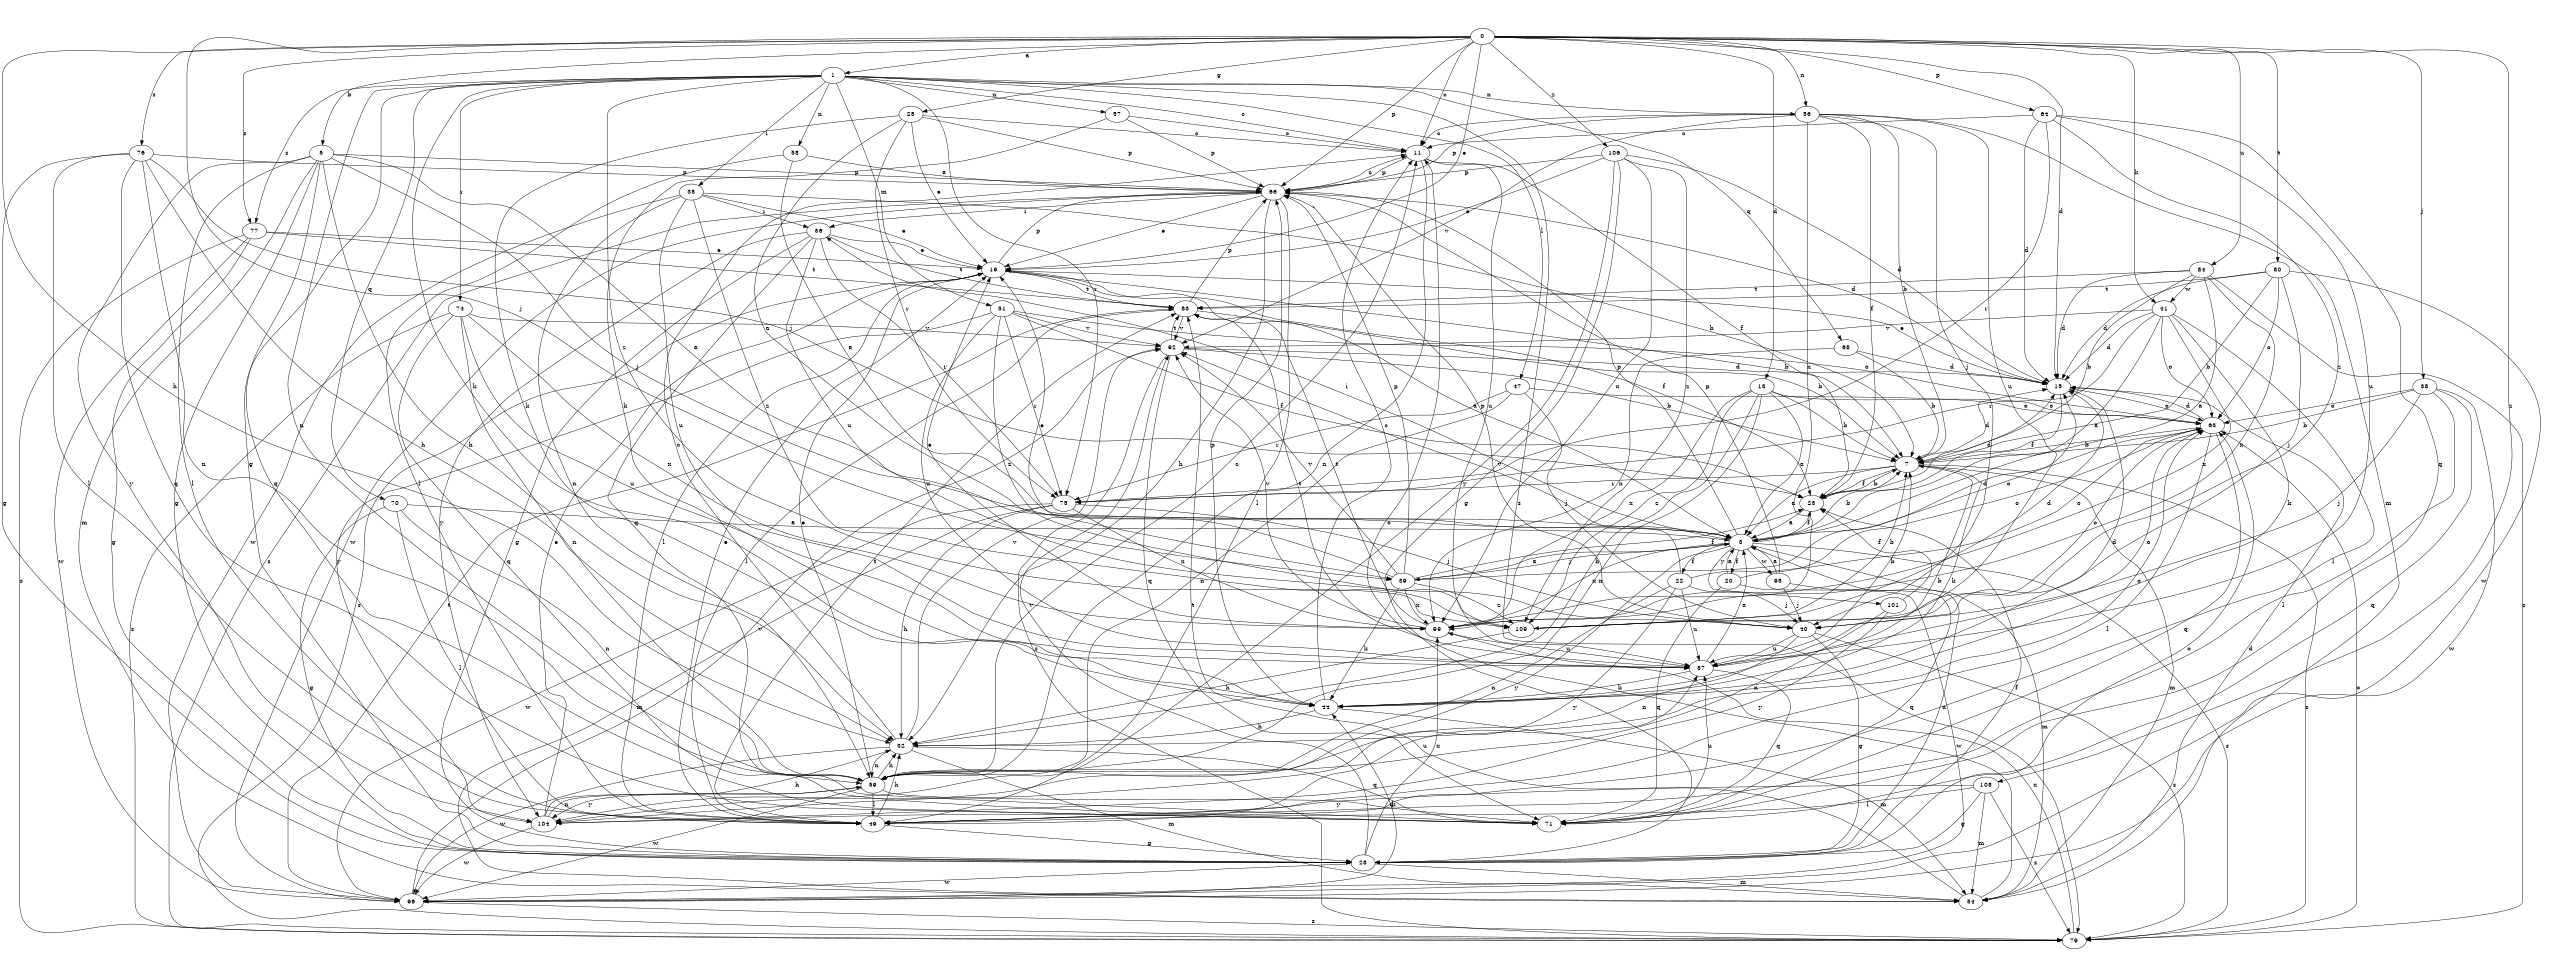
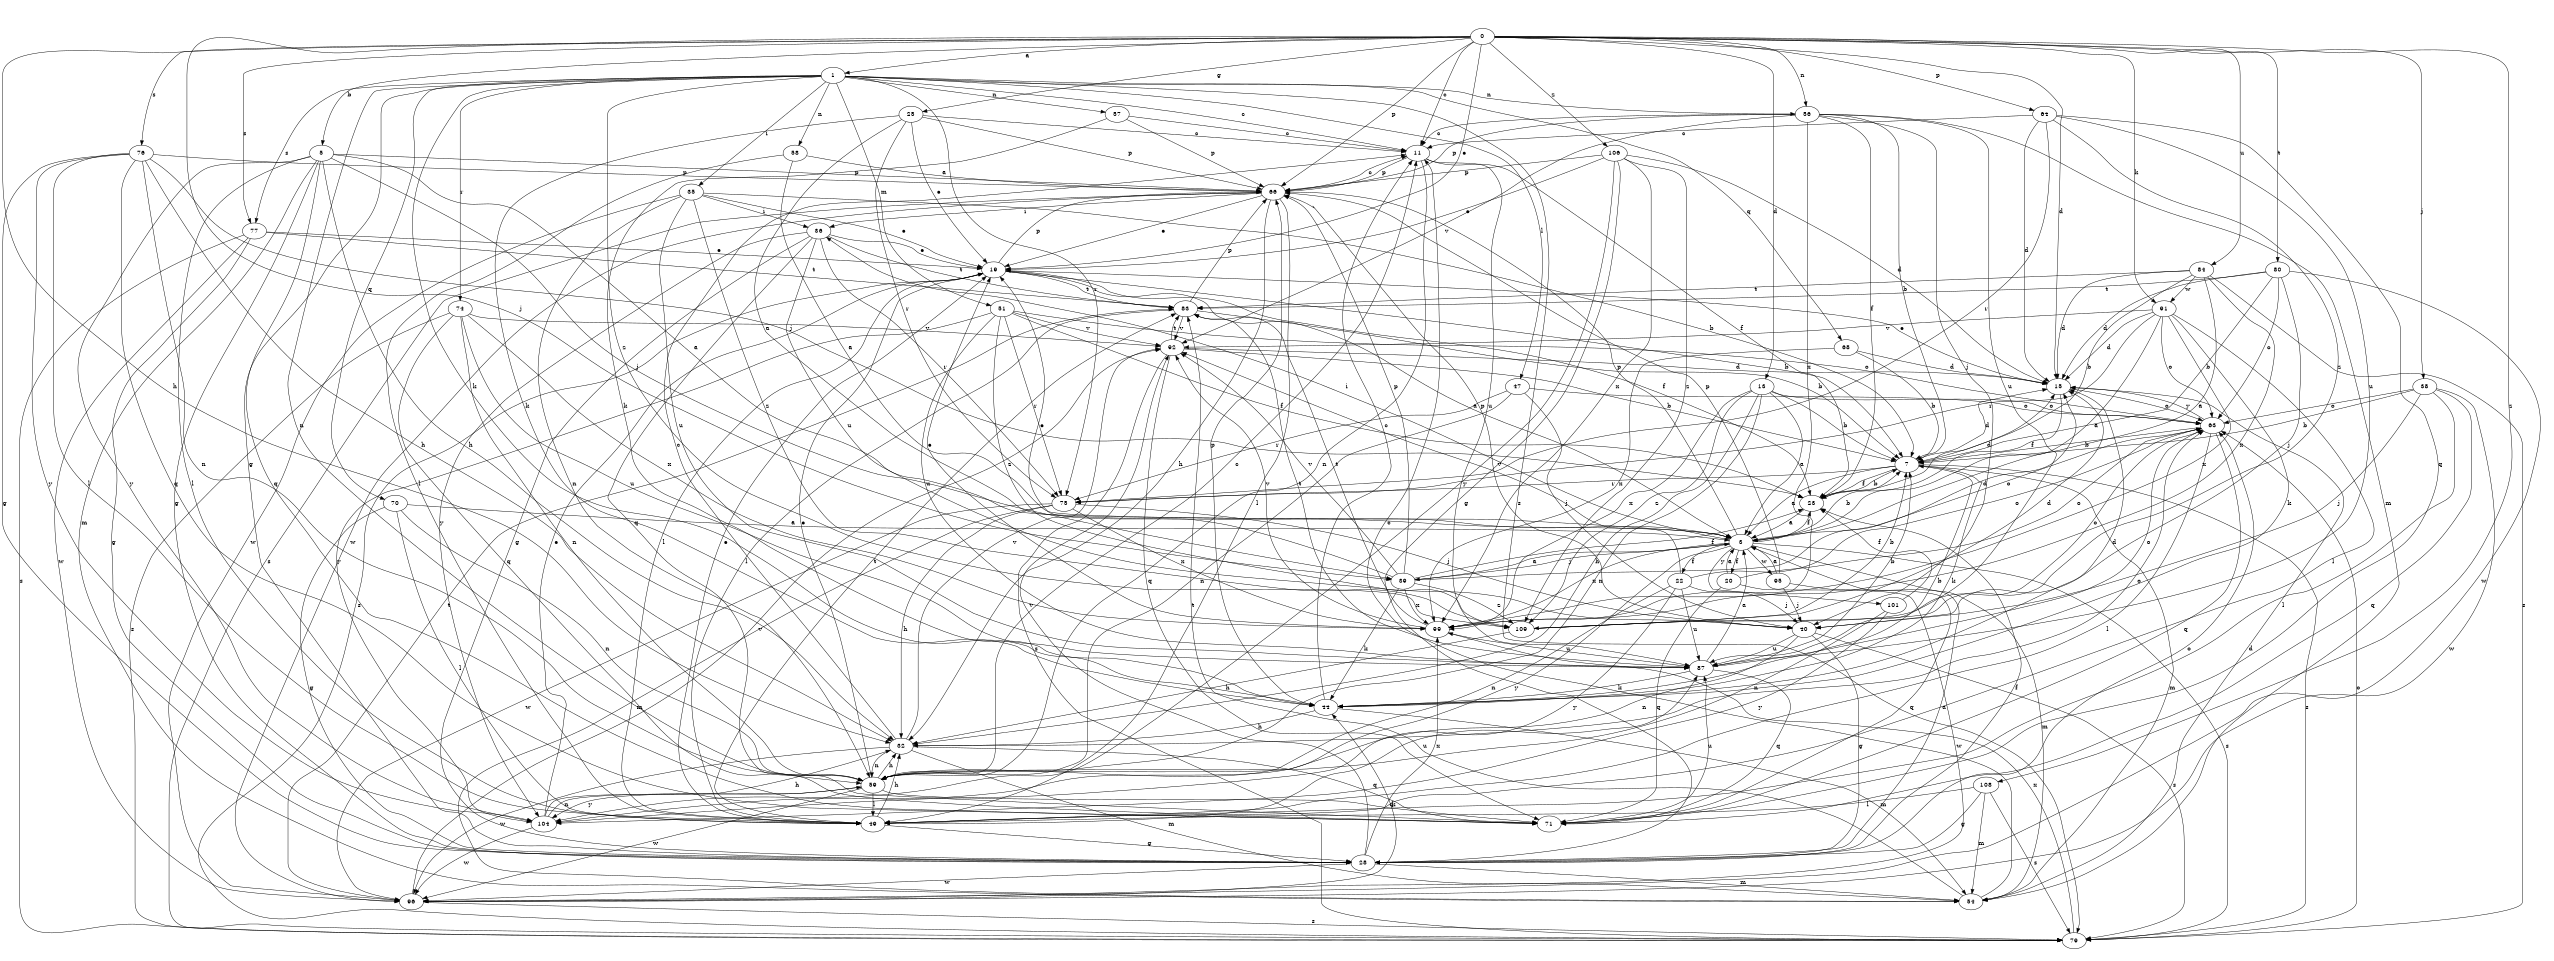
(1675, 247) -> none
(2164, 309) -> (2164, 309)
(2188, 406) -> (2188, 406)
(1373, 799) -> (100, 576)
